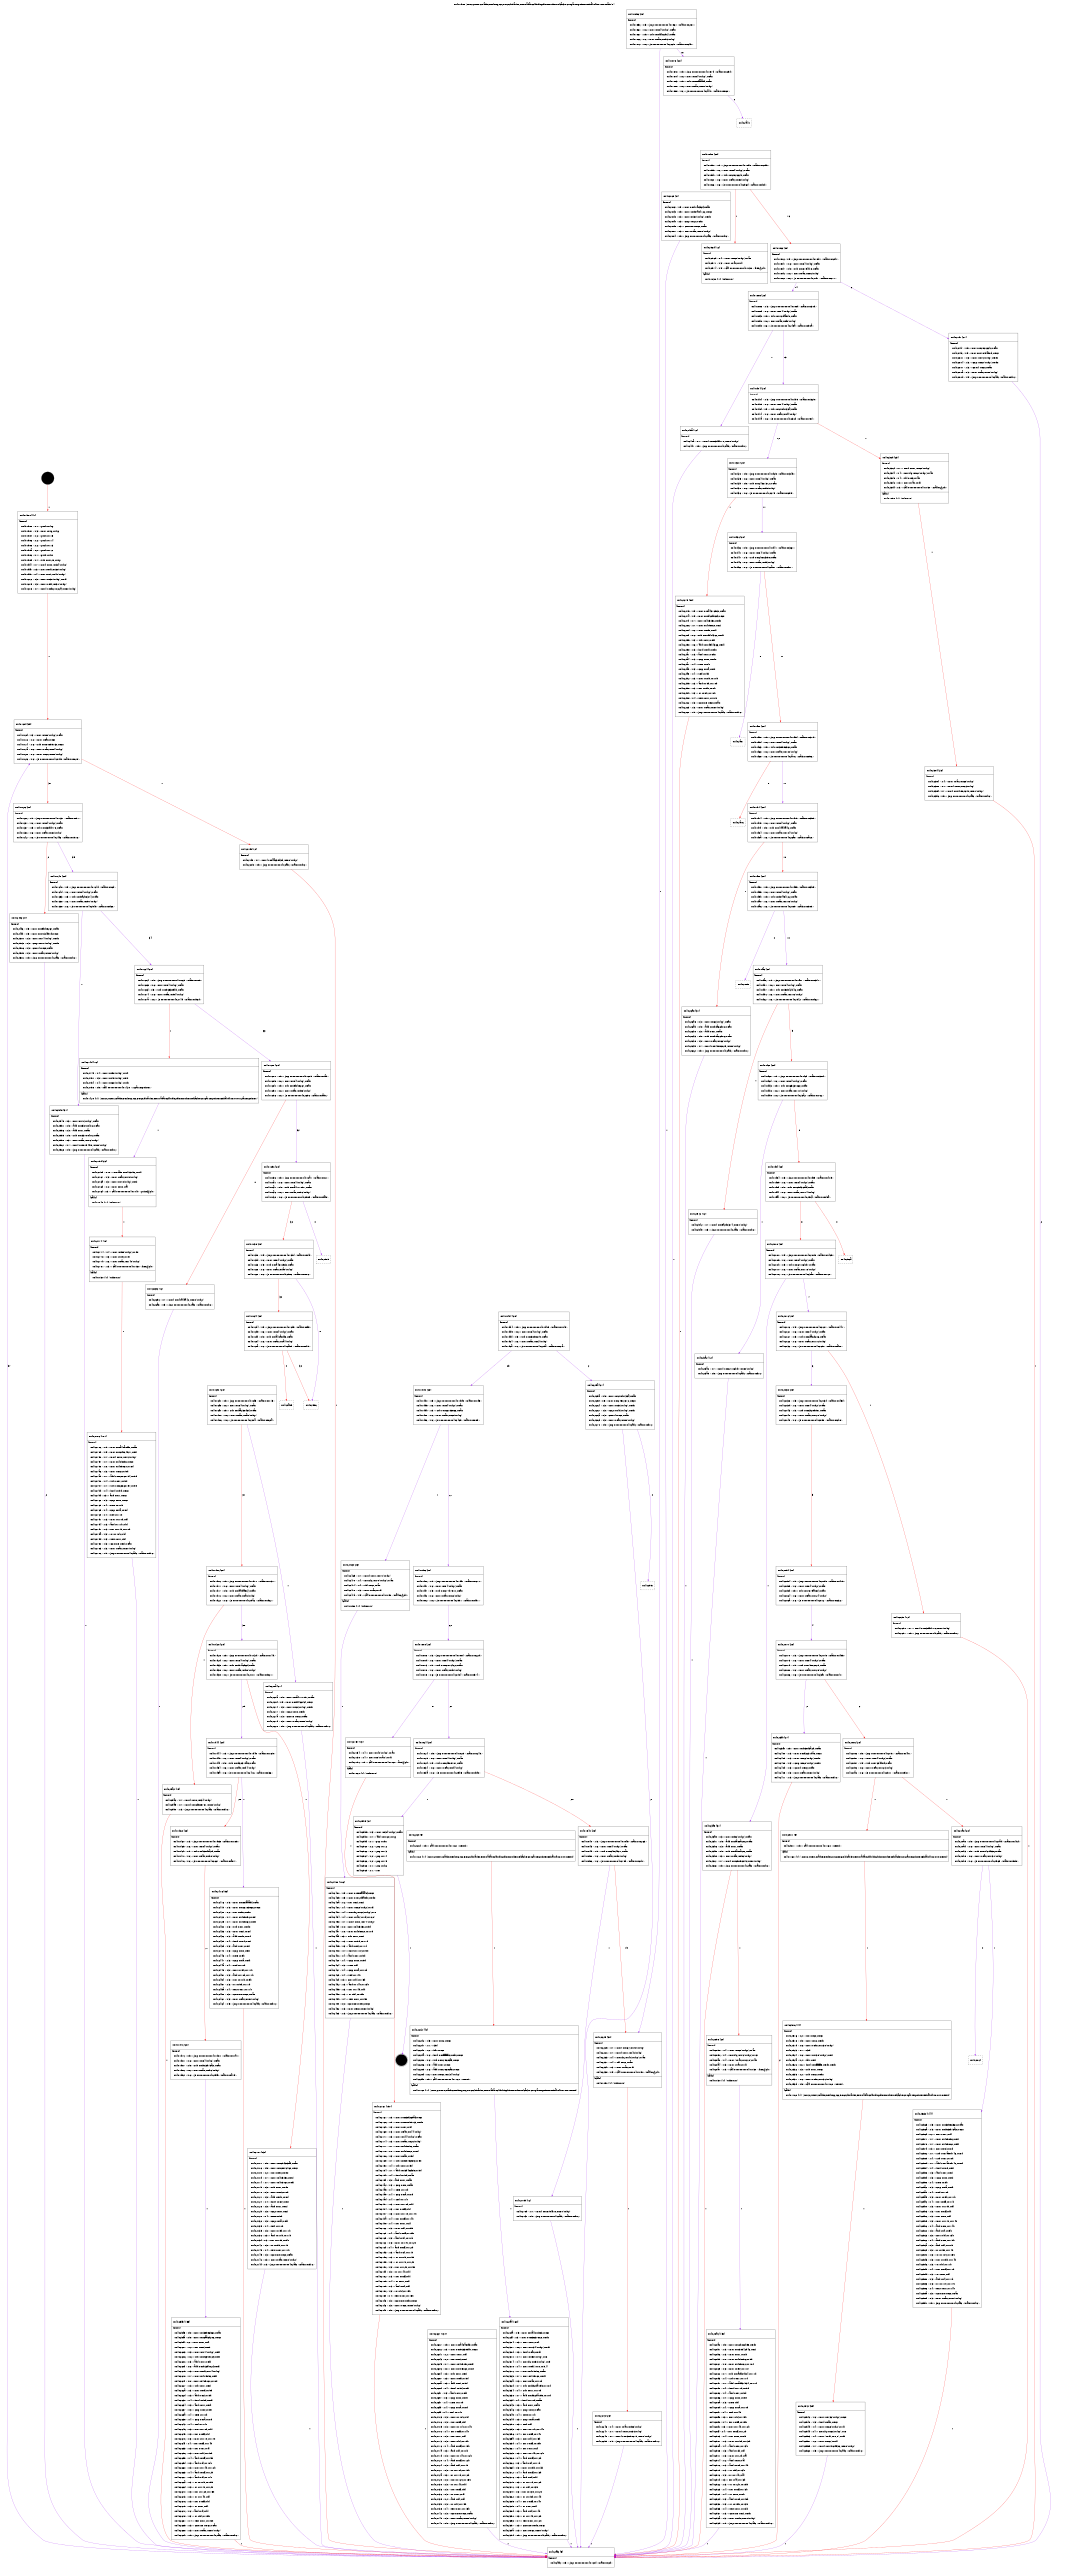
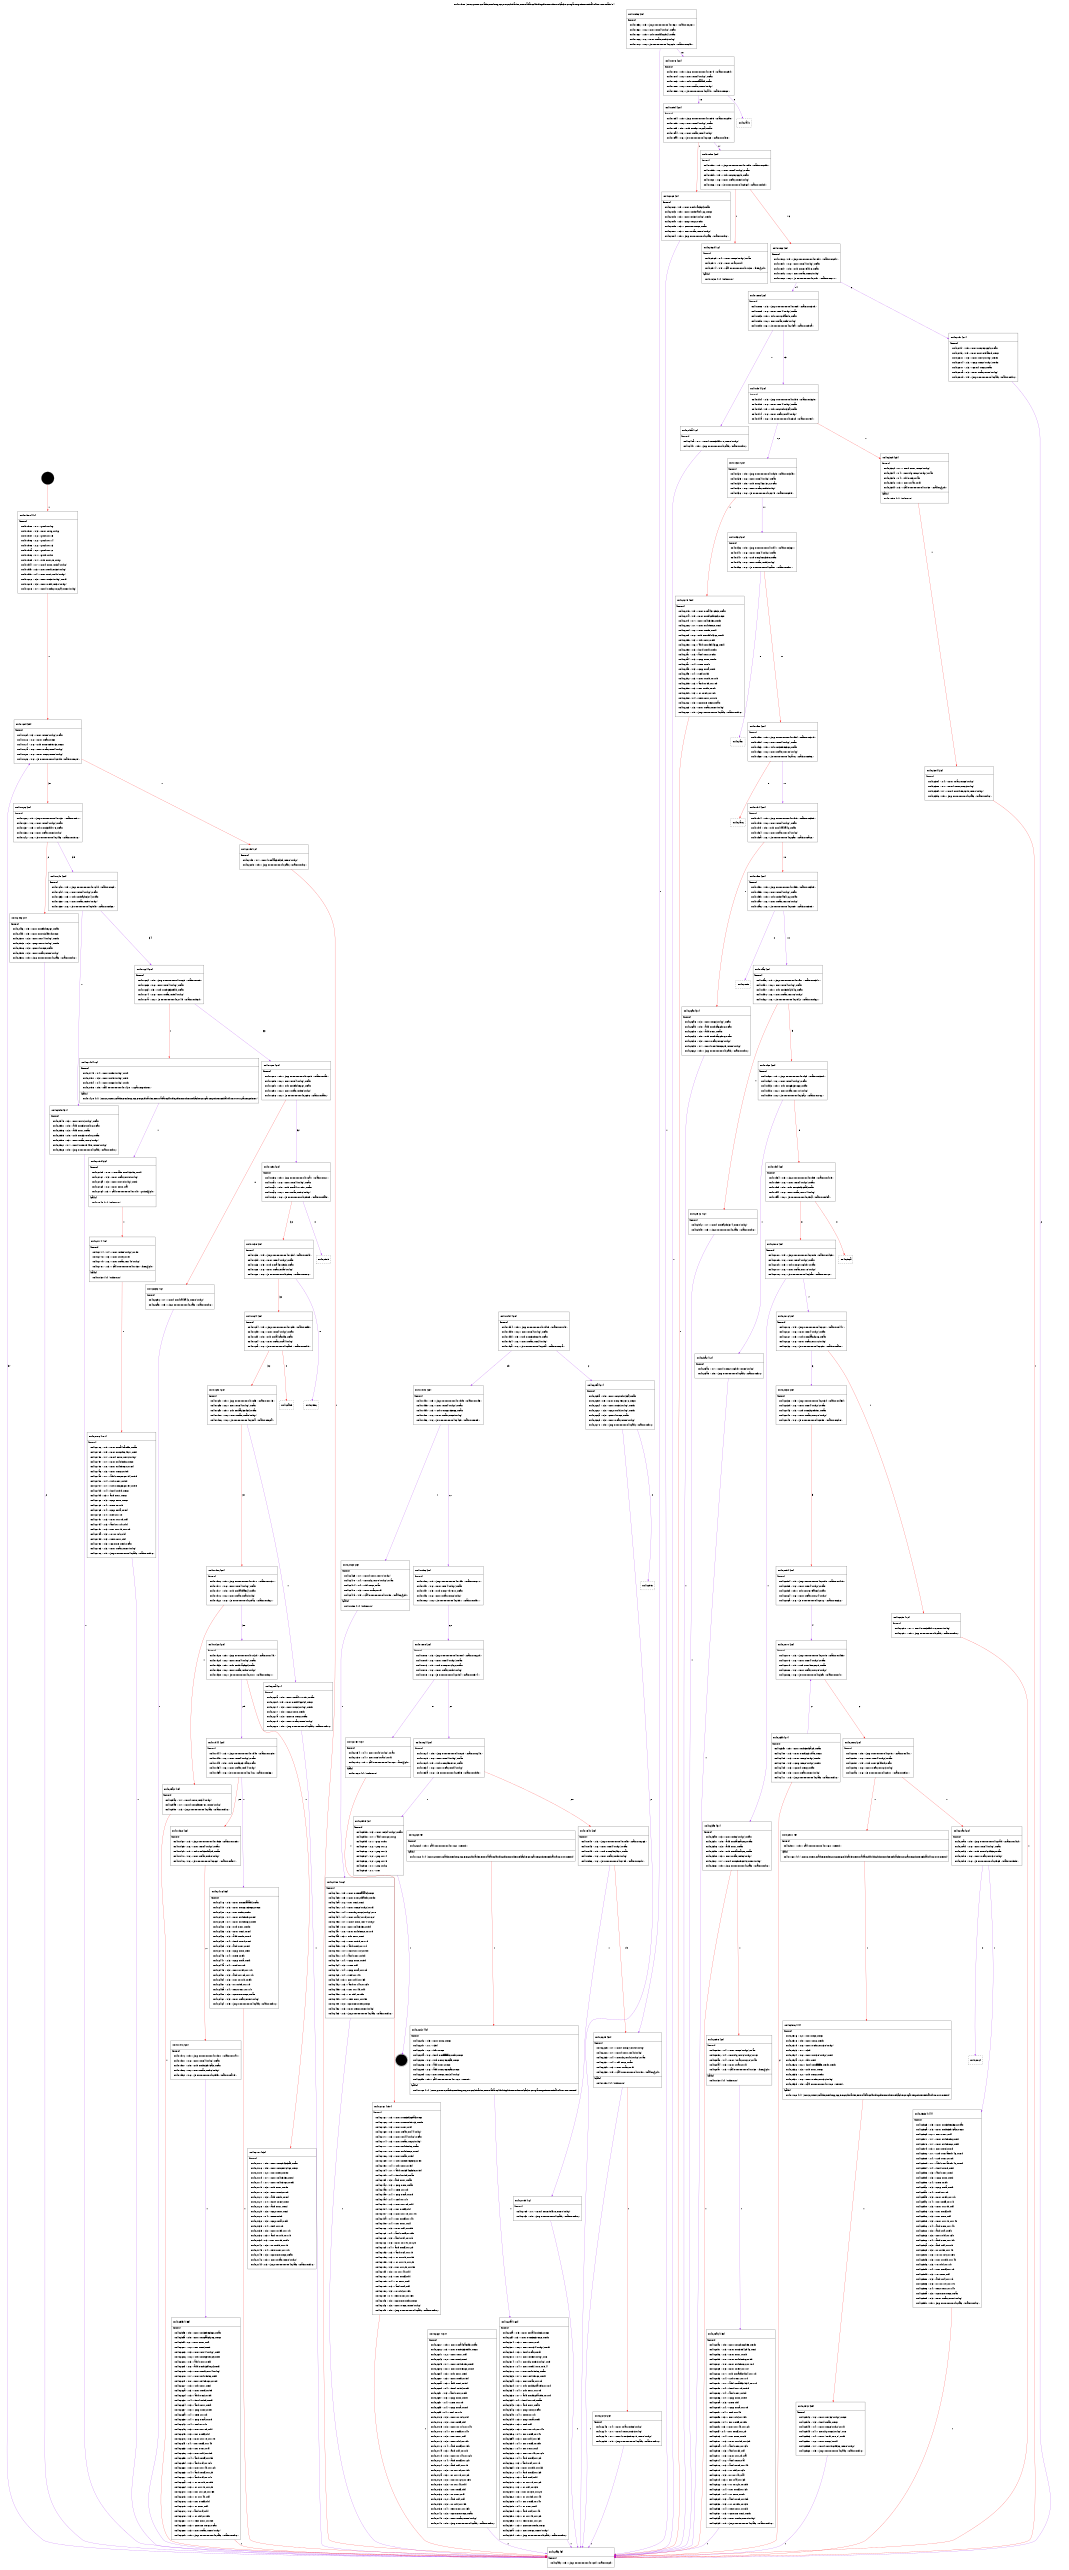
none -> (699, 123)
(298, 1375) -> (261, 1368)
(804, 1706) -> (809, 1707)
(292, 2522) -> (589, 2316)
